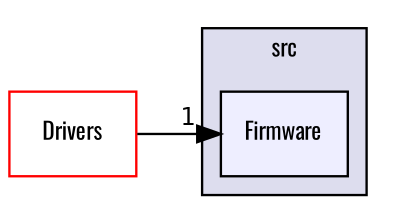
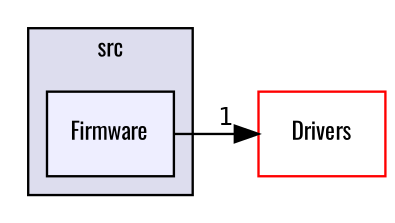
(167, 134) -> (208, 134)
